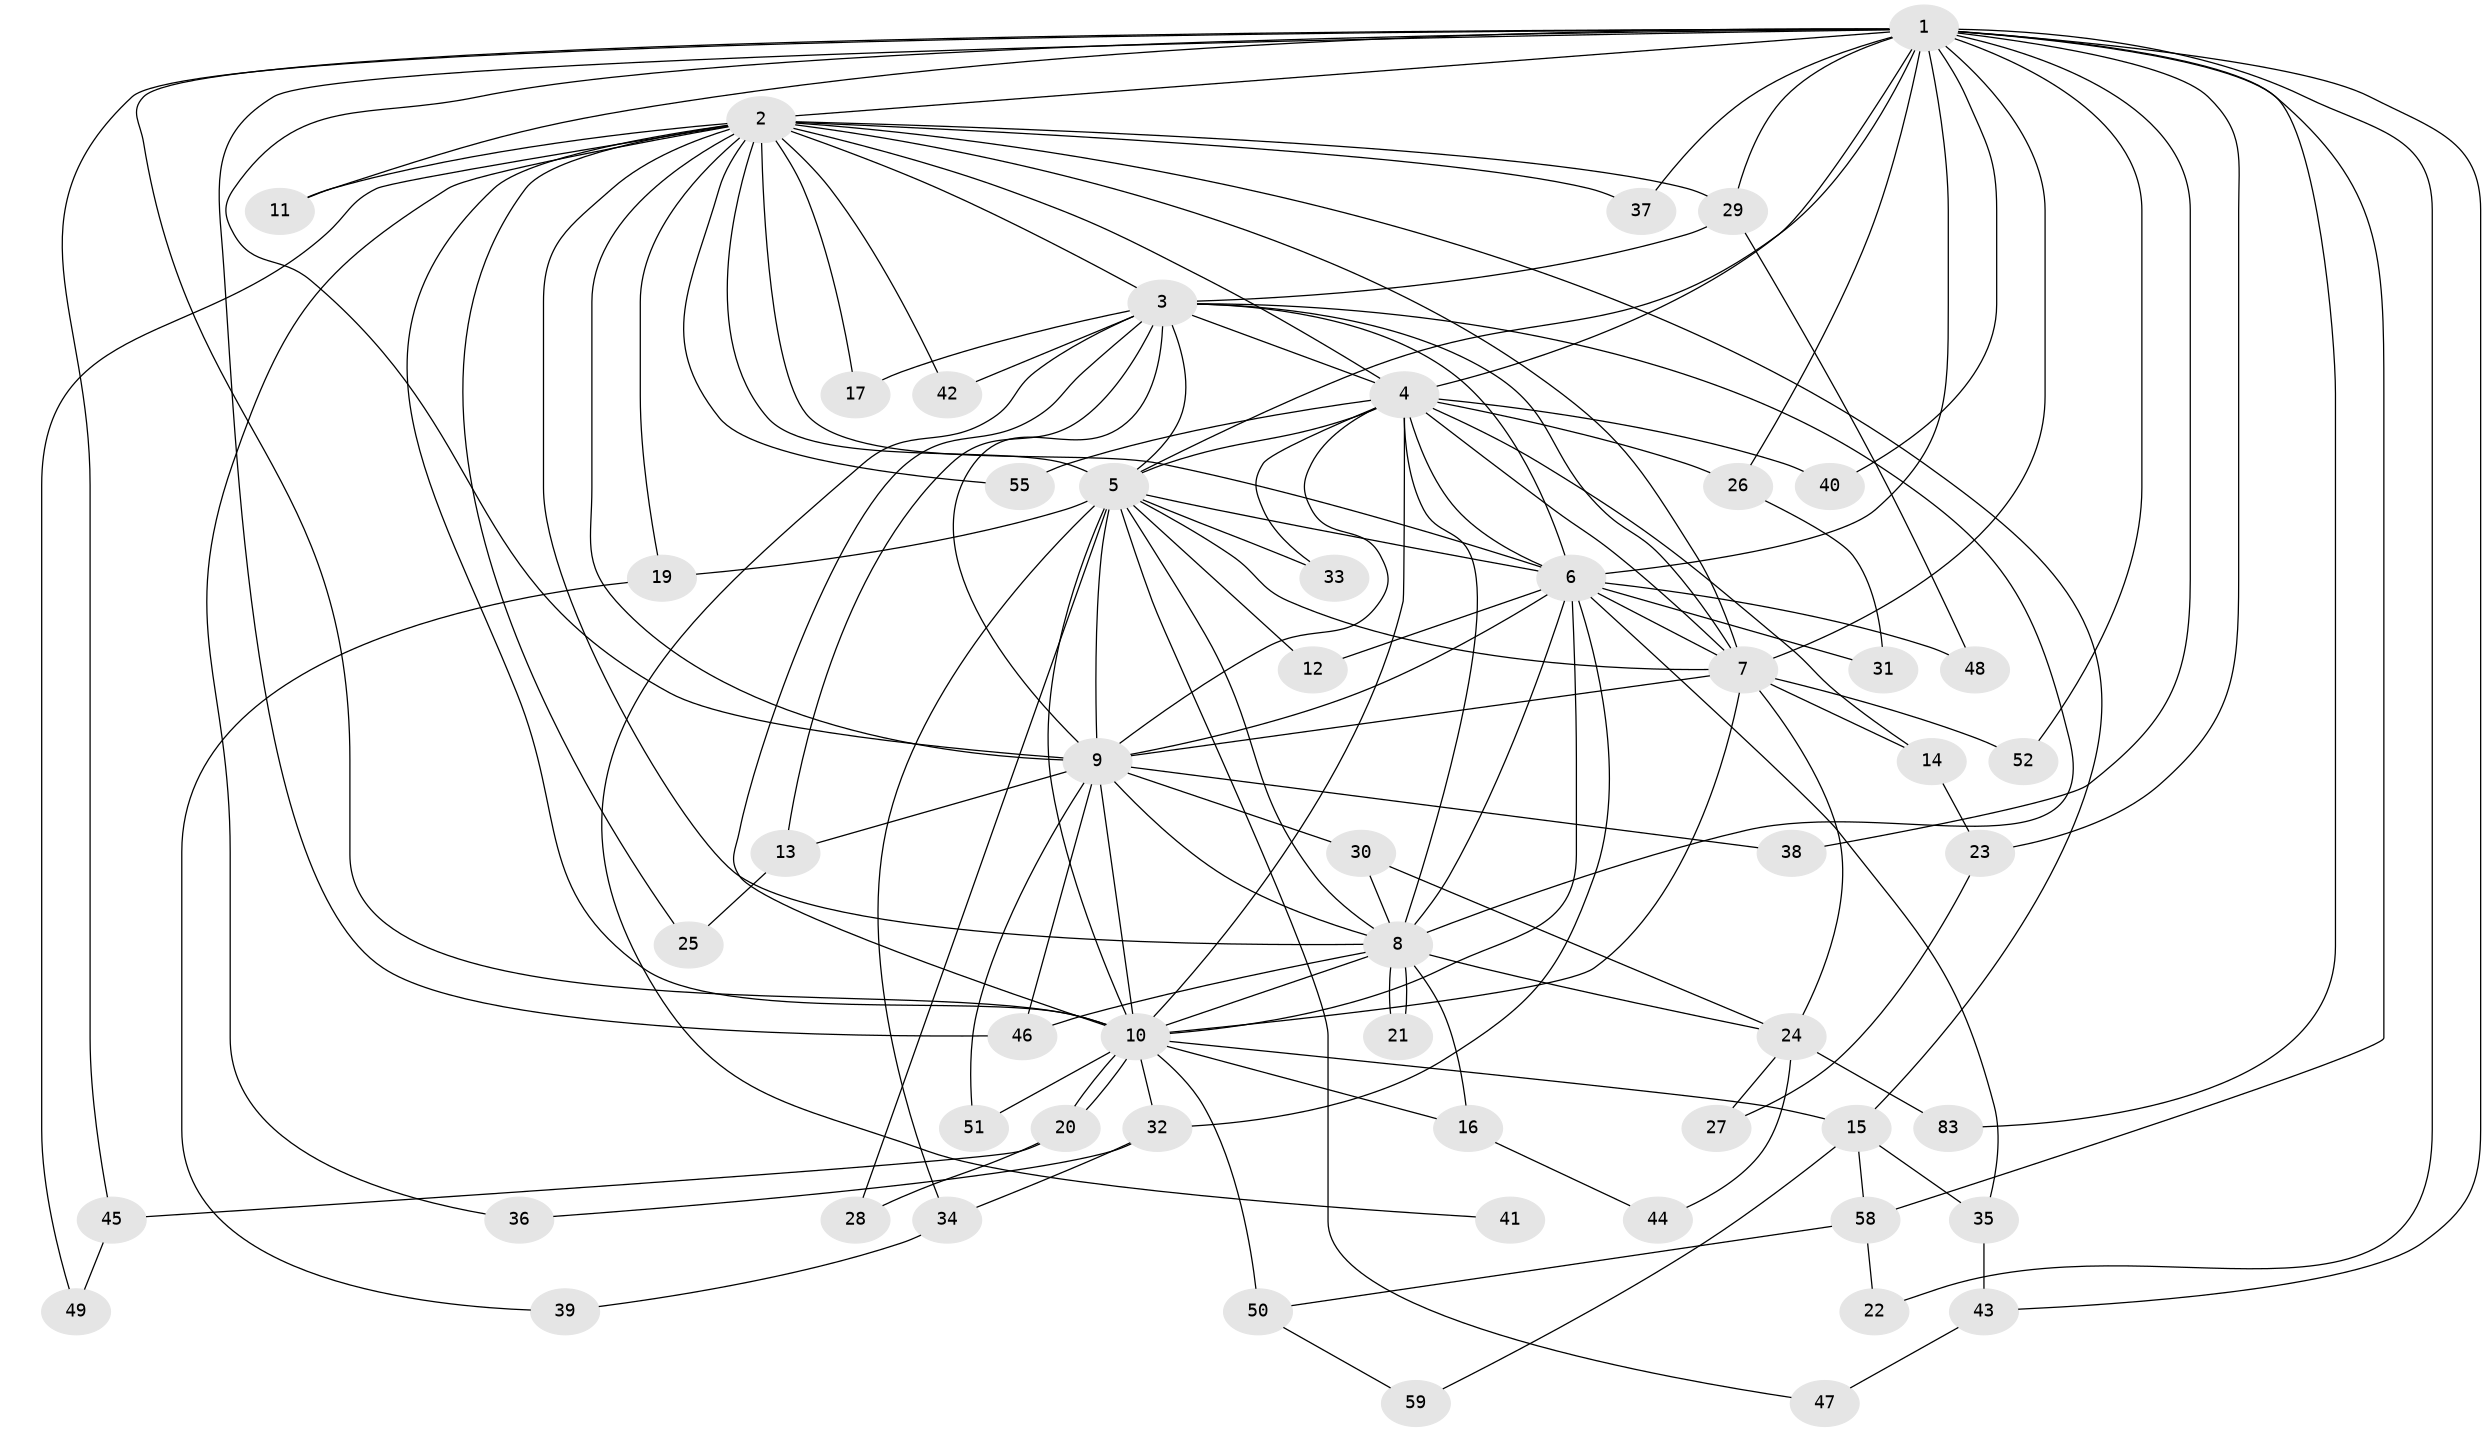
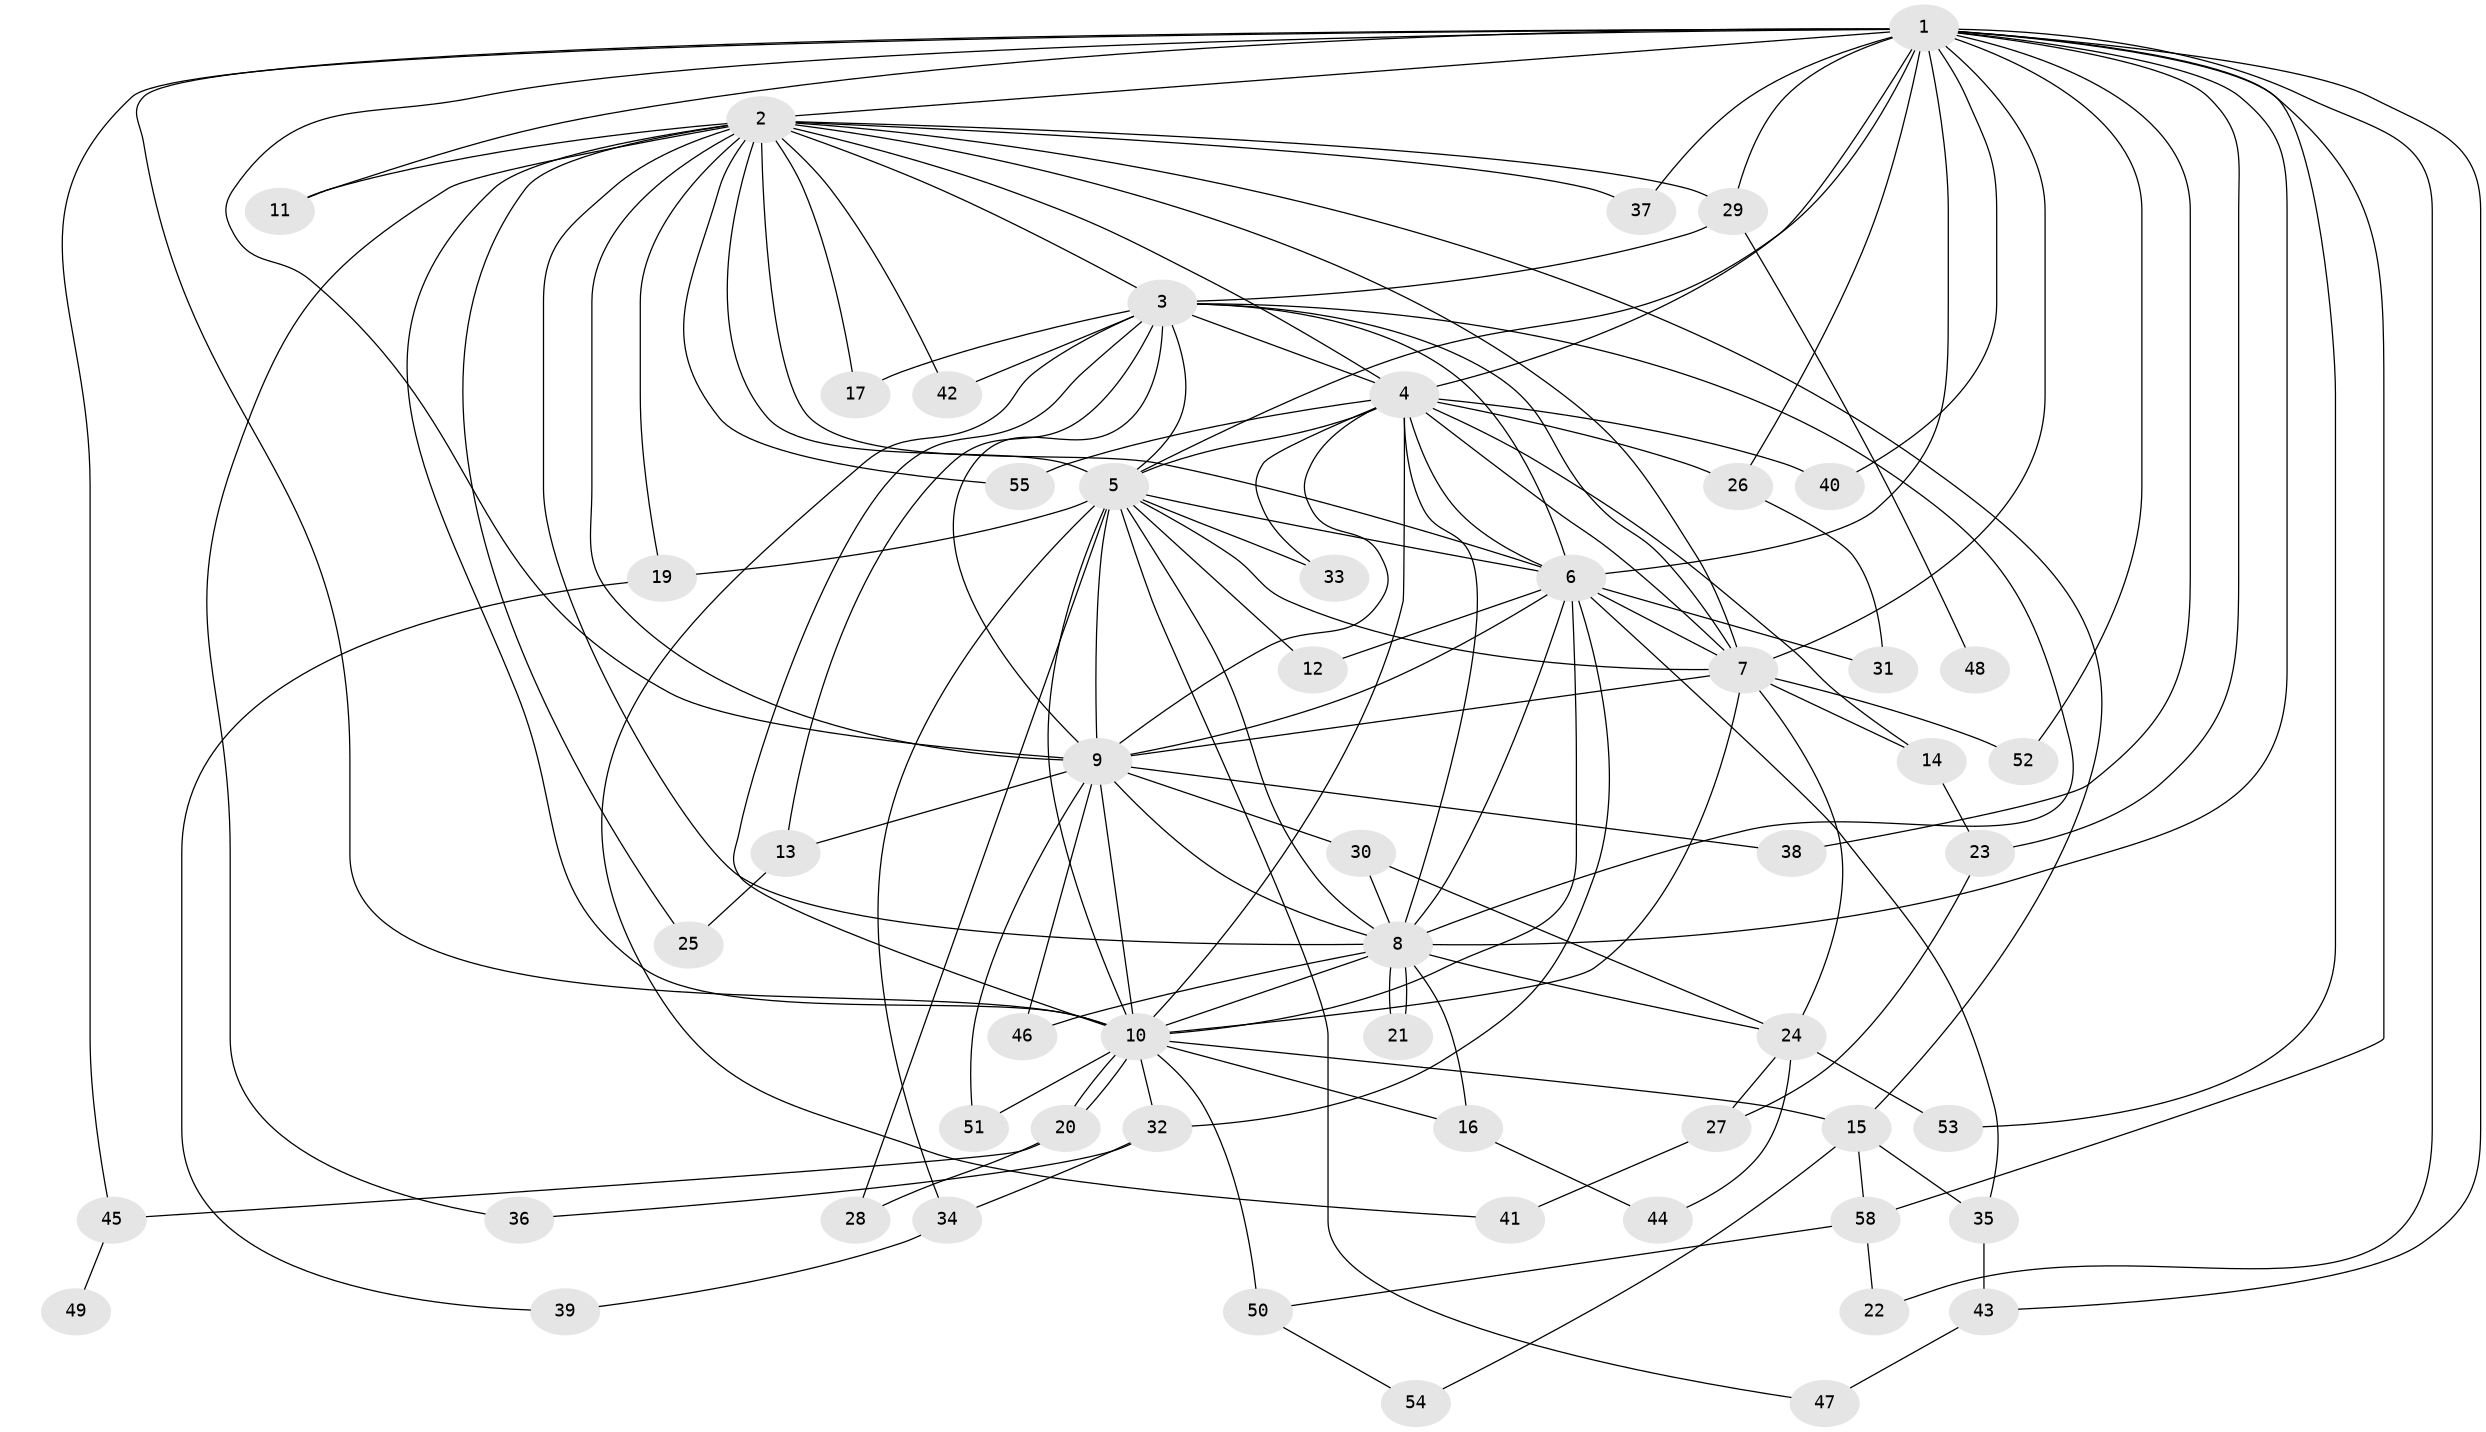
(314, 89) -> (2282, 713)
(43, 474) -> none
(1779, 610) -> none
(1948, 1128) -> (1948, 1128)
none -> (1613, 1174)
(1416, 1404) -> (1416, 1404)
